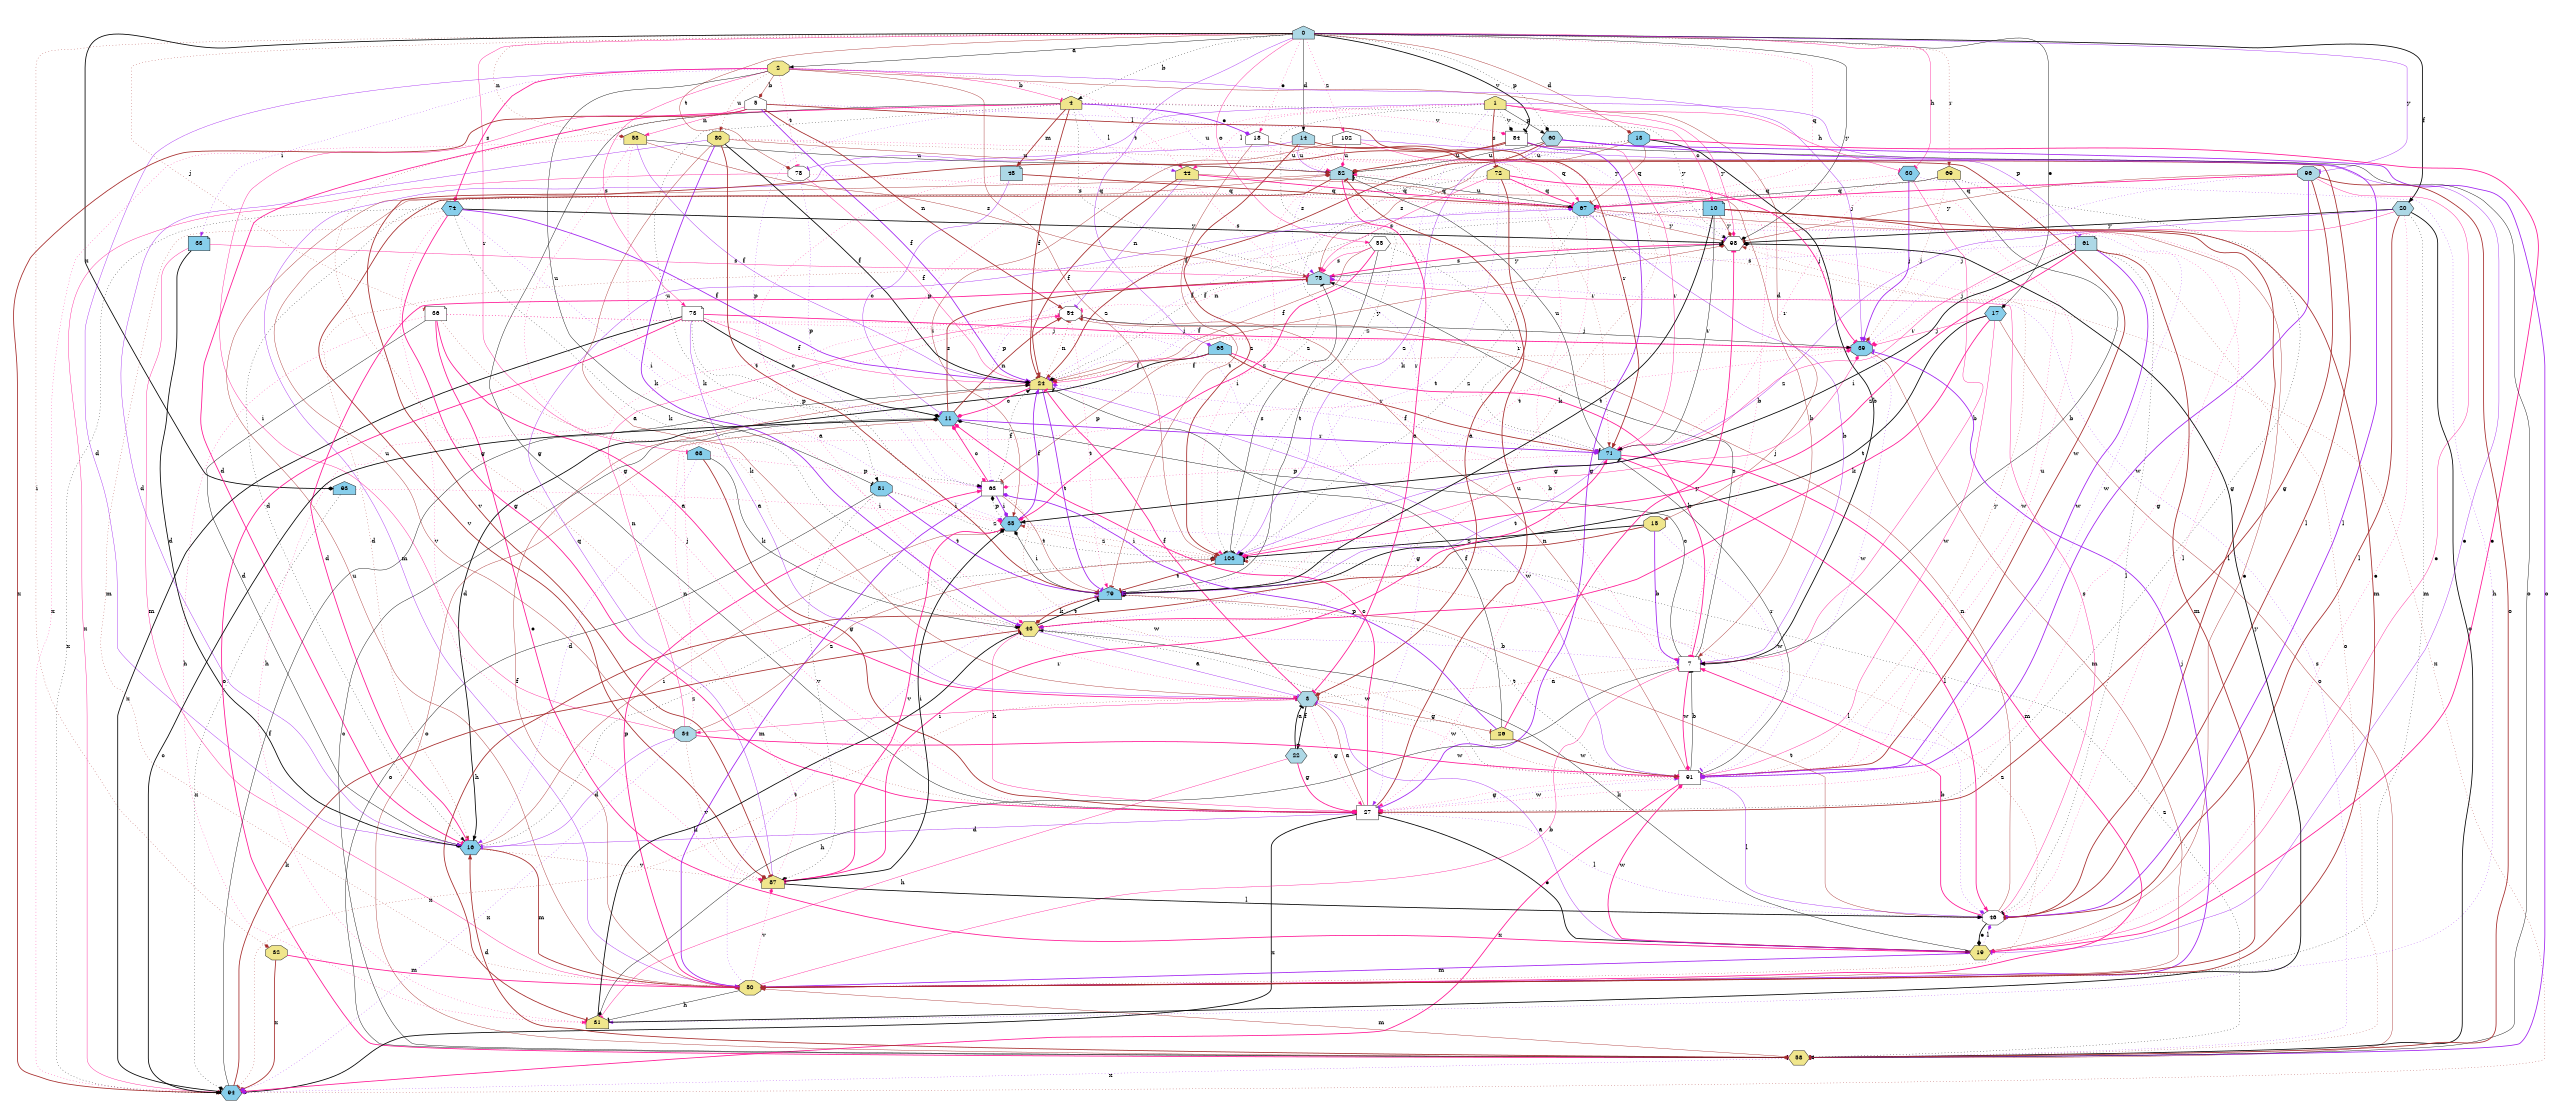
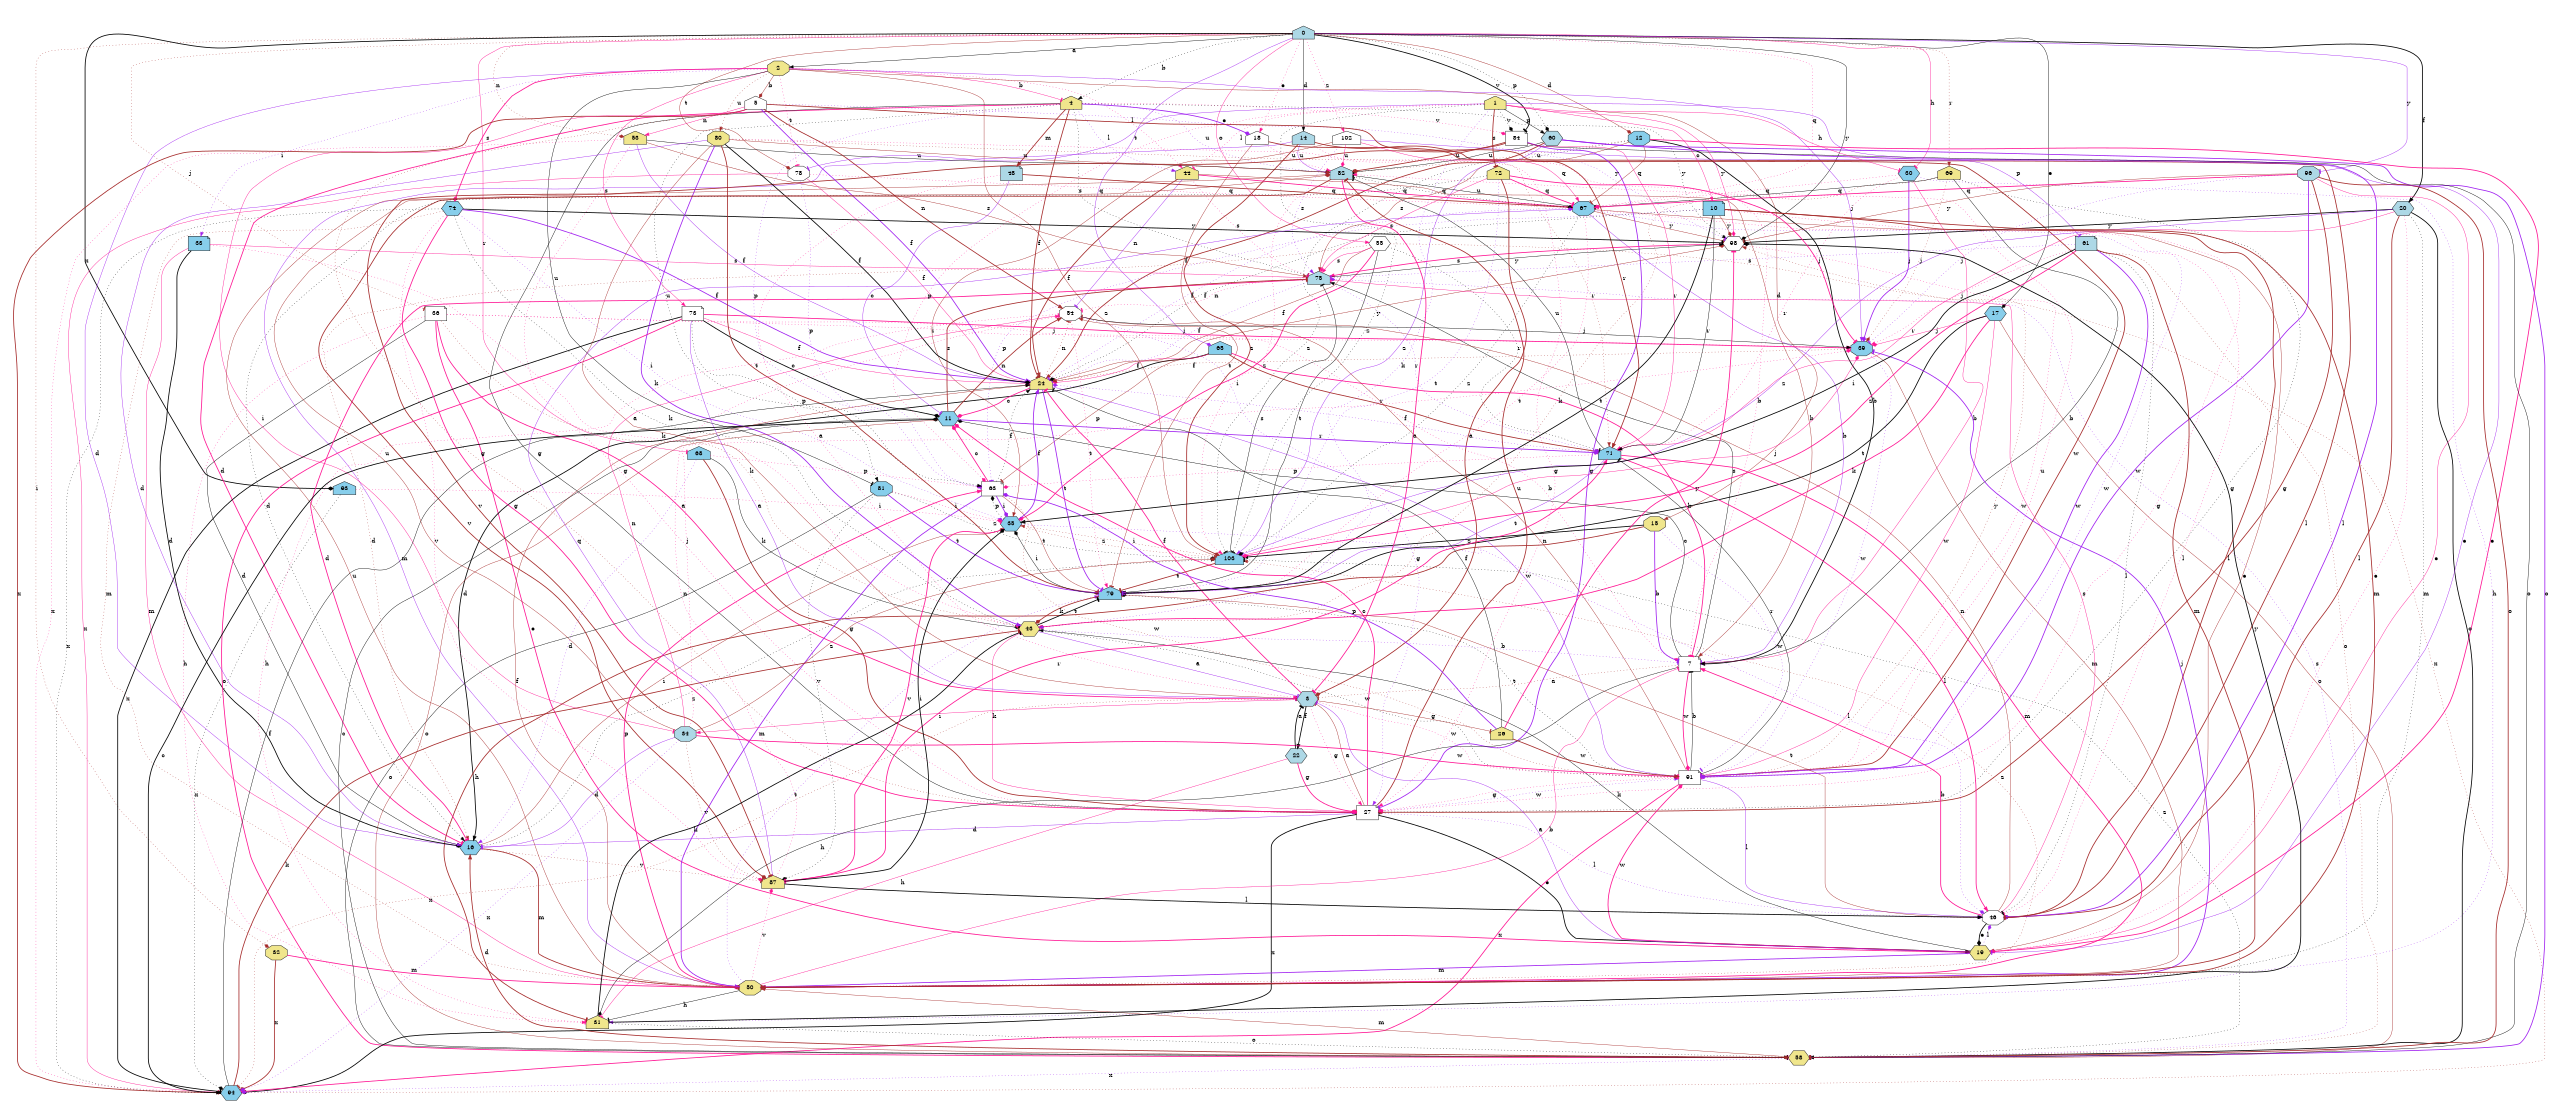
(1271, 119) -> (1271, 119)
(1639, 138) -> (1639, 138)
(721, 404) -> (638, 436)
none -> (1197, 1042)
